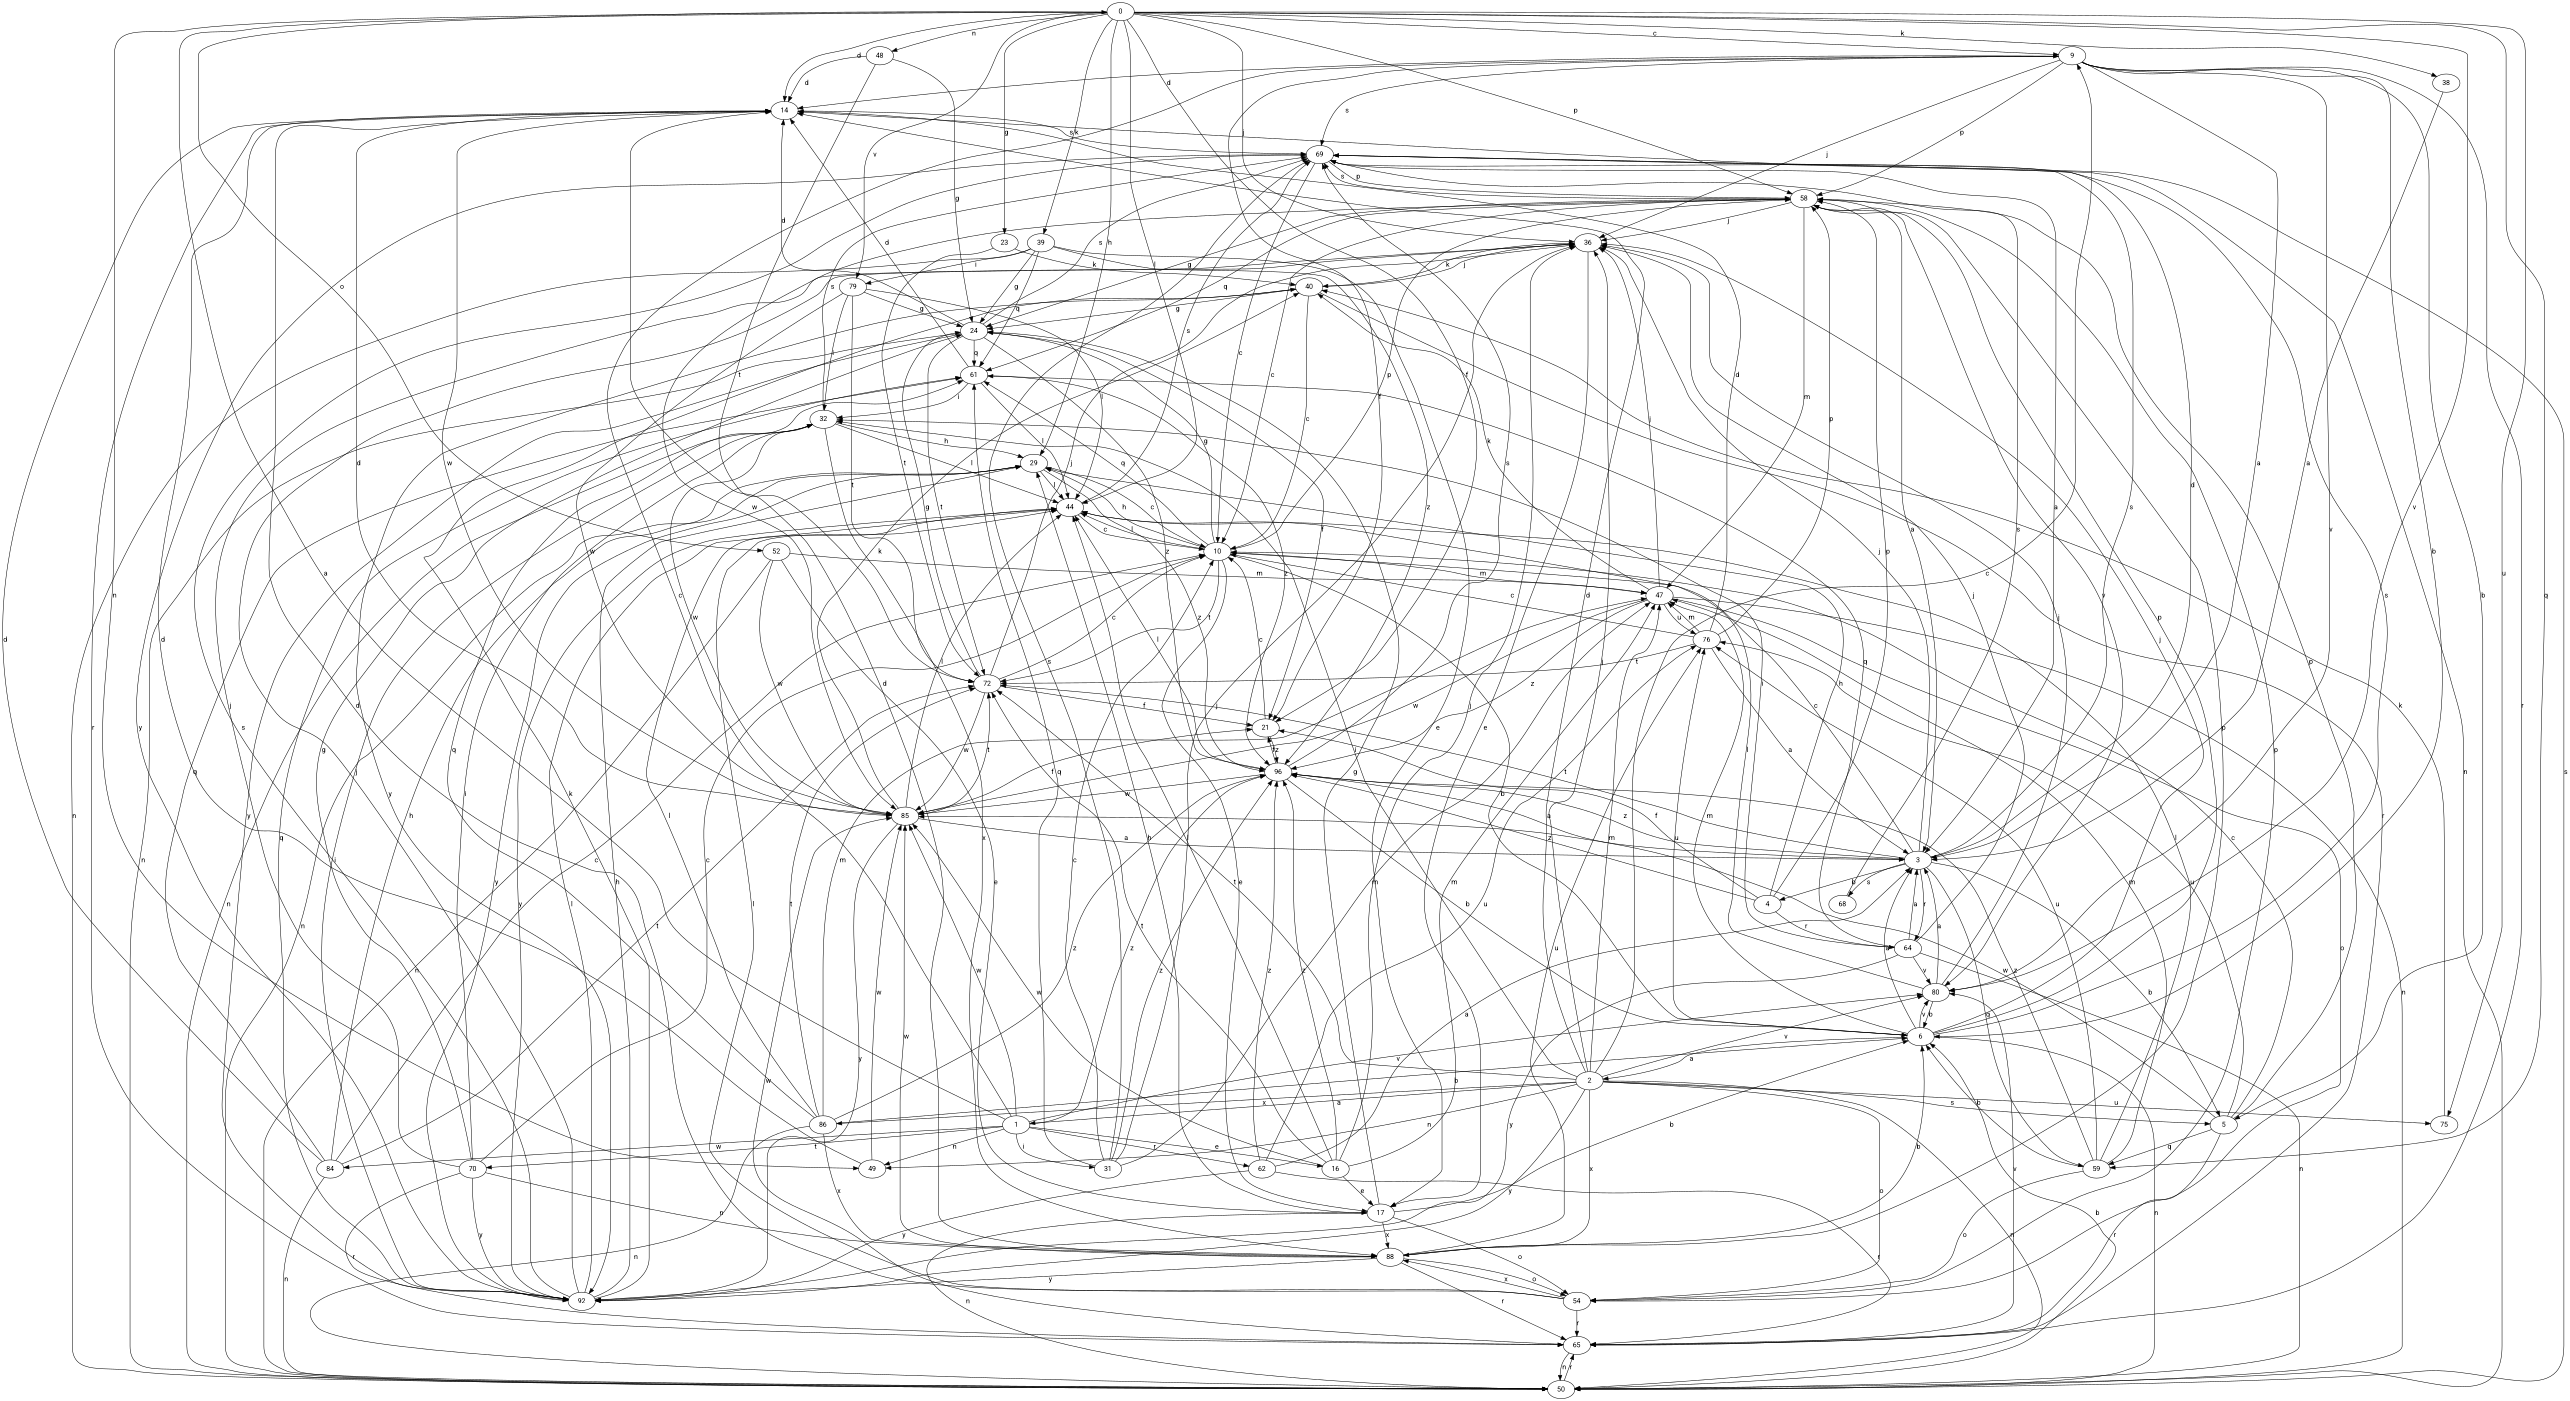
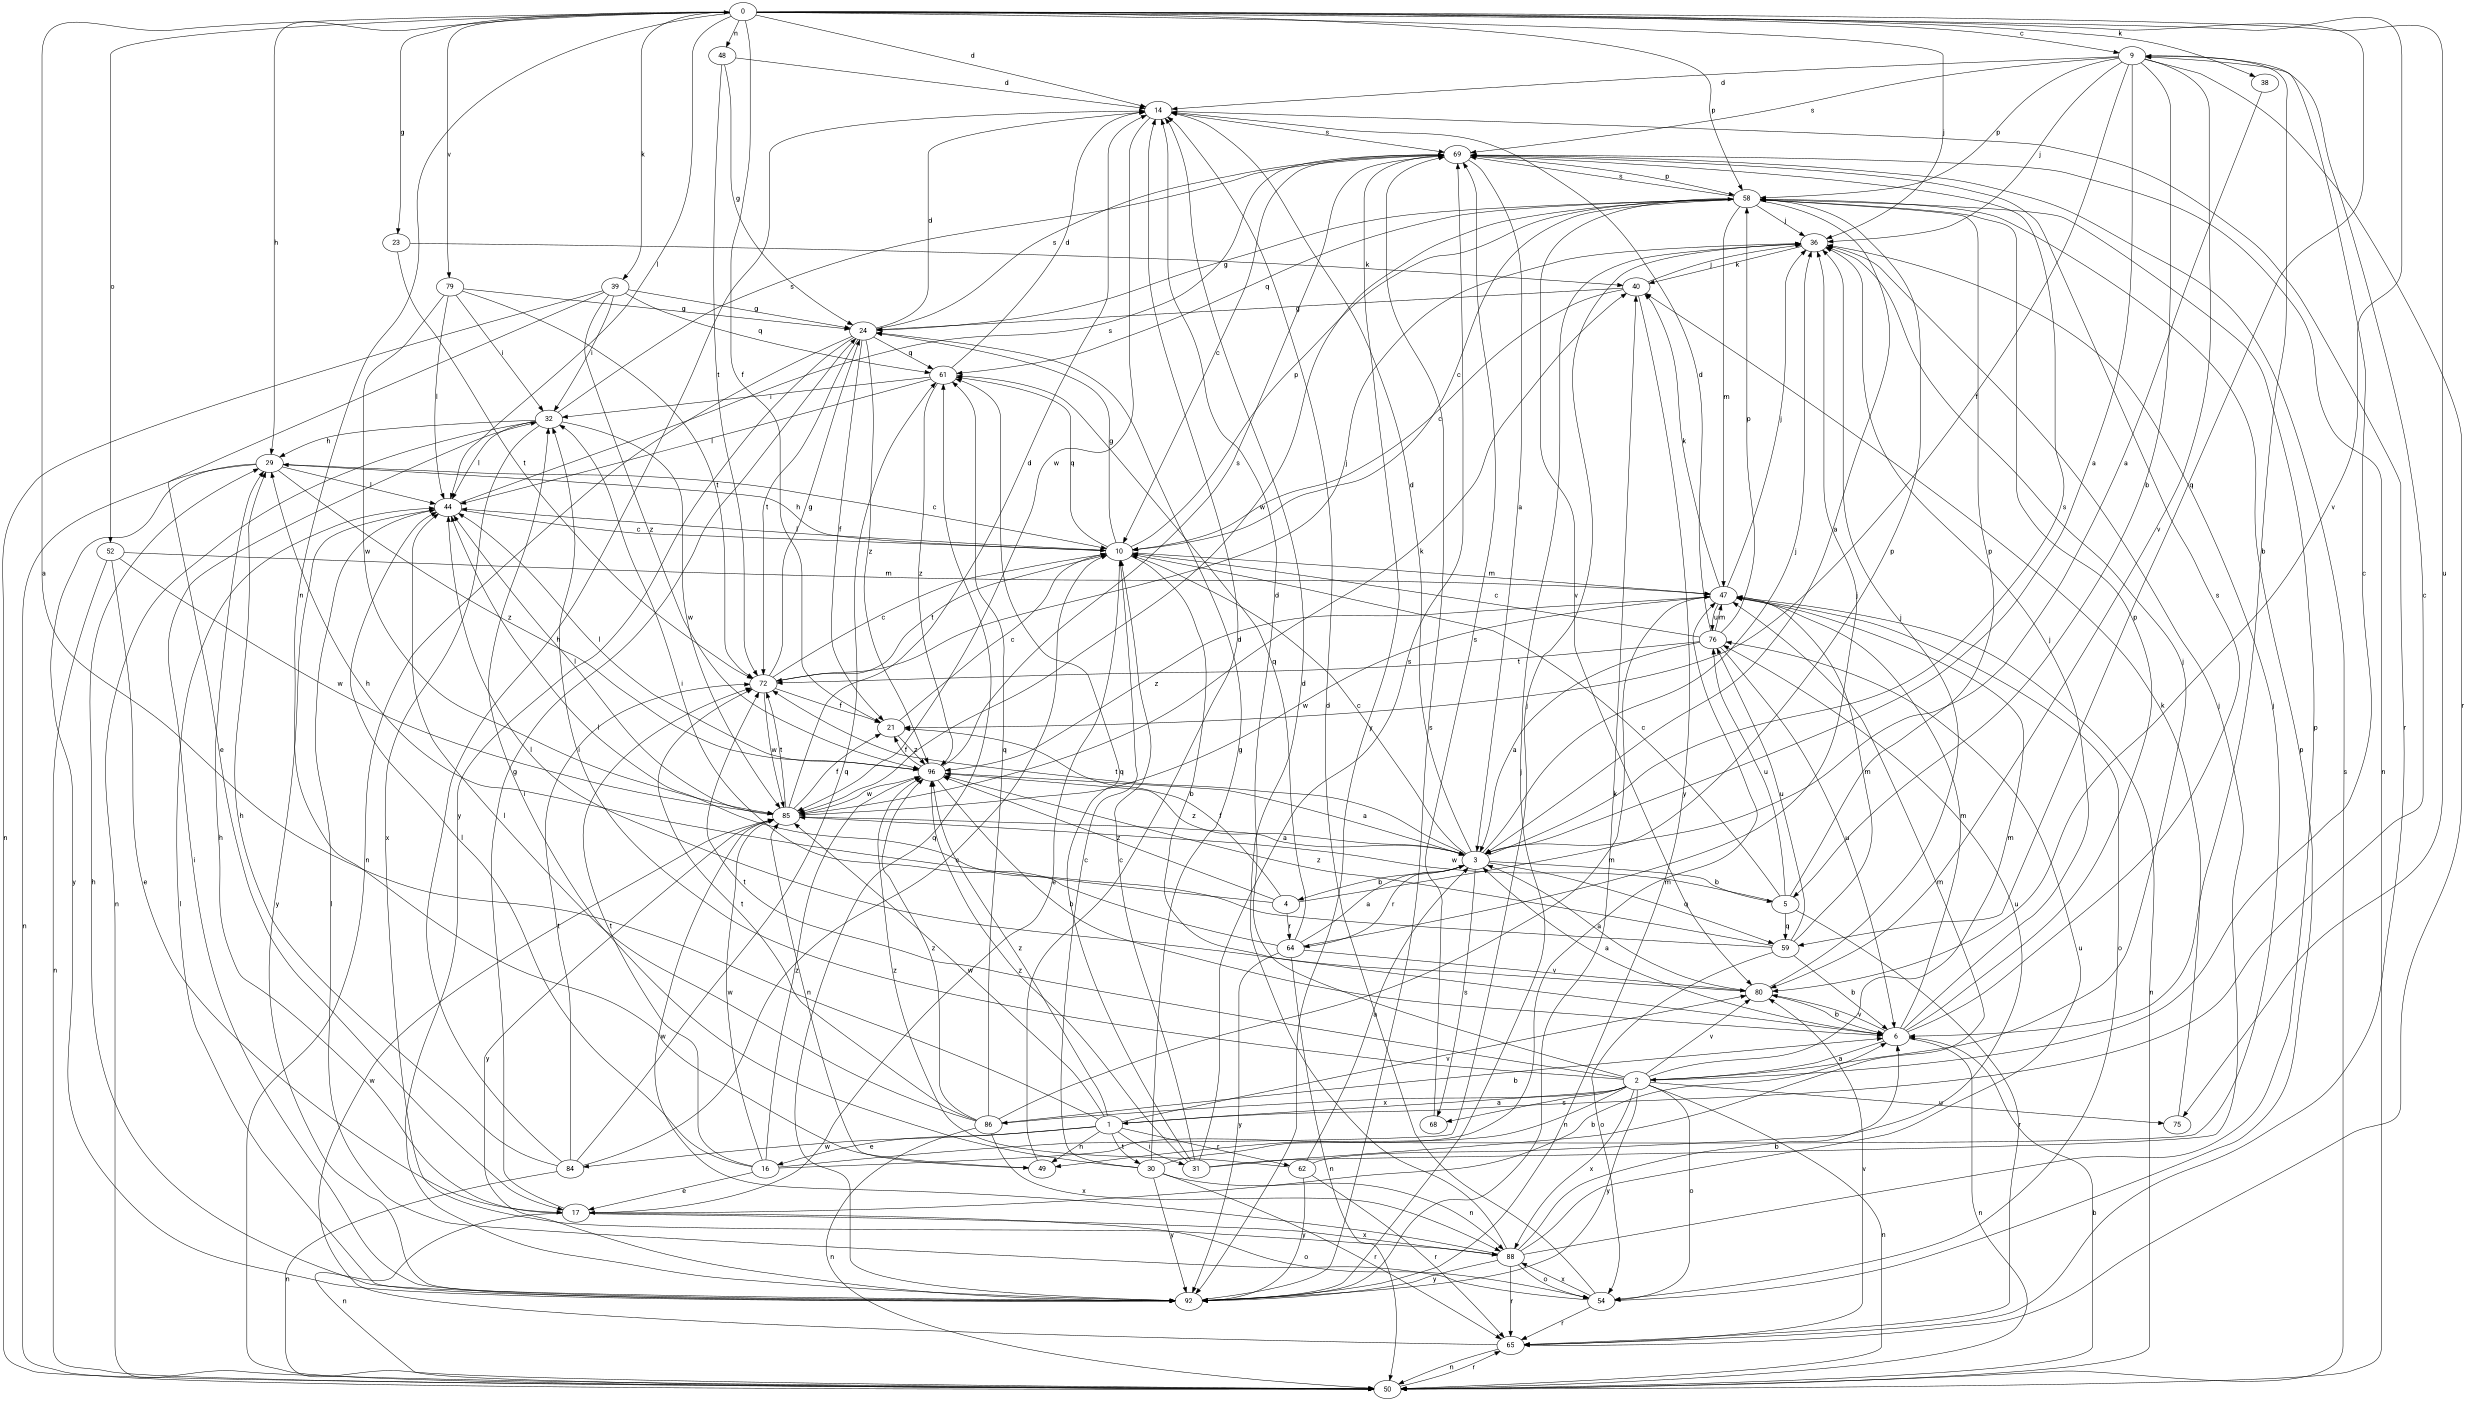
(951, 266) -> (589, 353)
(6, 640) -> (559, 640)
(1464, 760) -> none
(2369, 763) -> none
(1673, 947) -> (1833, 811)
(879, 993) -> (809, 993)
(1904, 1100) -> (1552, 1101)
(473, 1169) -> (1151, 1169)
